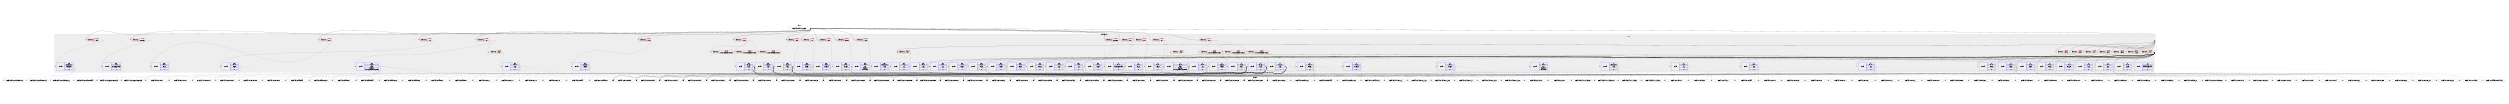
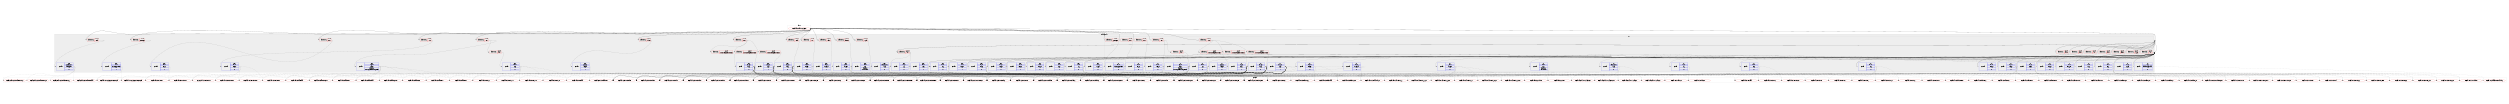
(1723, 81) -> none
